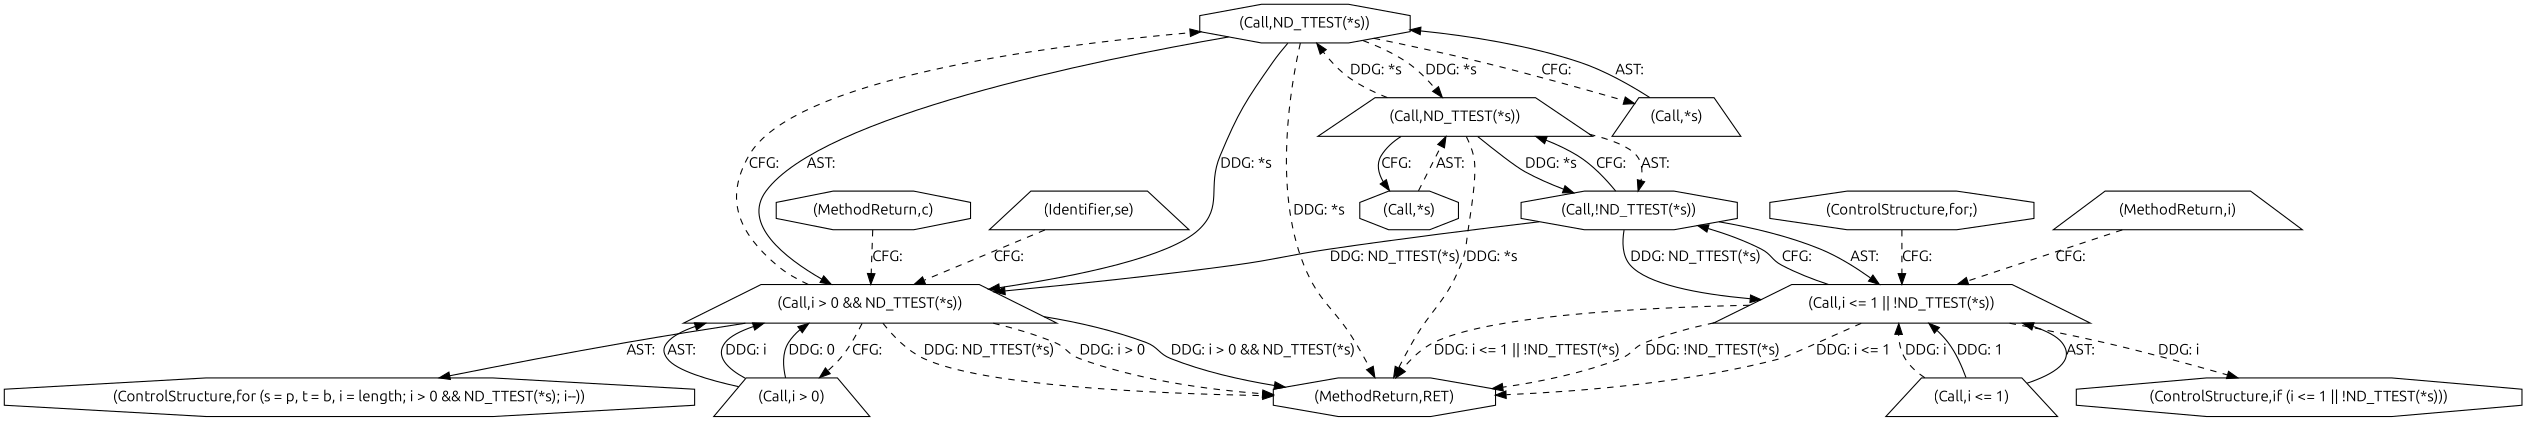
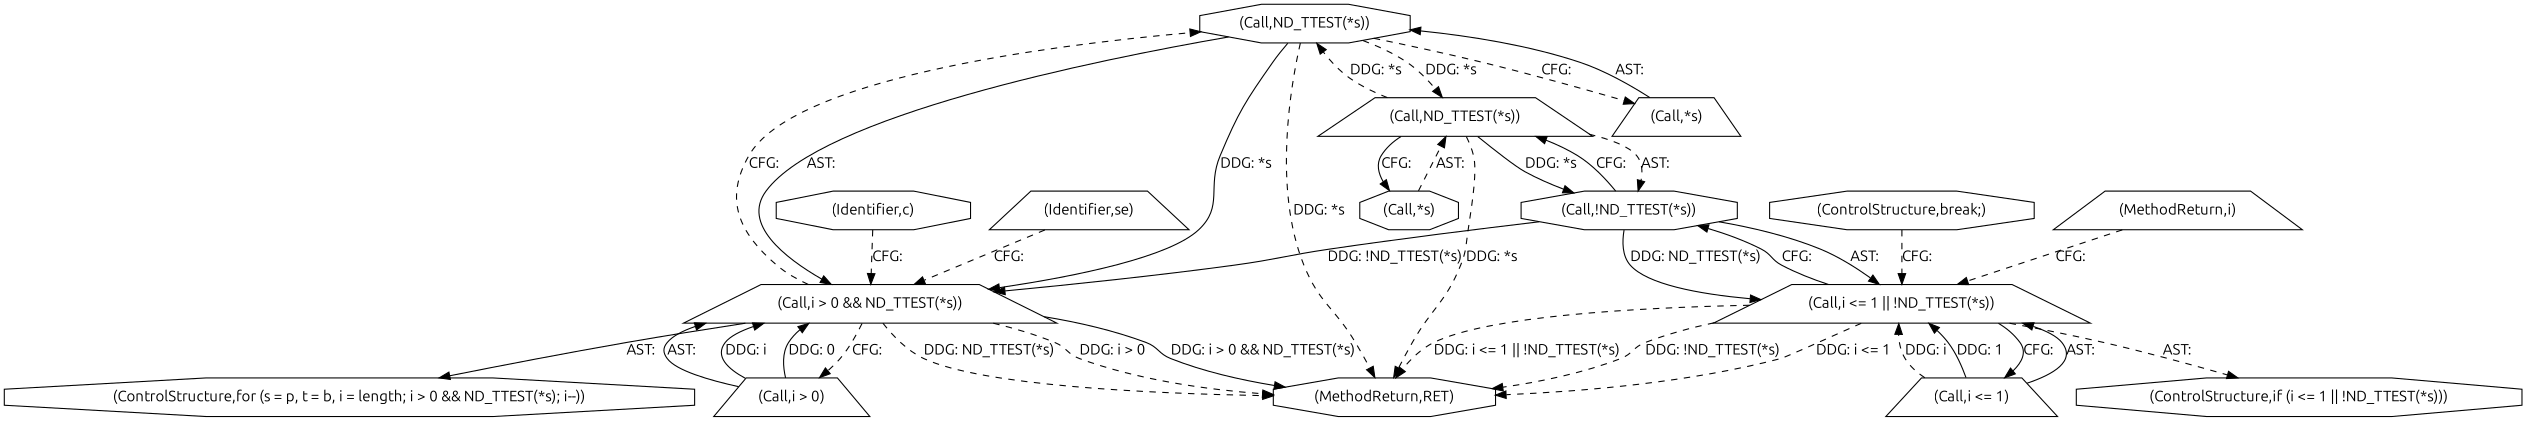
(873, 210) -> (873, 210)
(1902, 210) -> (1902, 210)
(1395, 257) -> (1395, 257)
none -> (2021, 344)
(2179, 351) -> (2179, 351)
